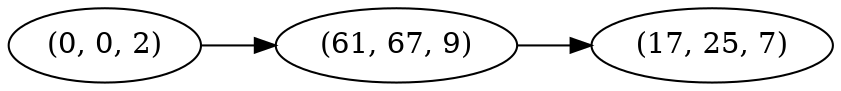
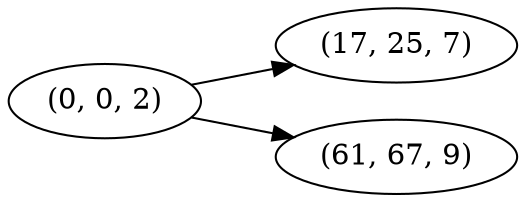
(544, 45) -> (232, 77)
